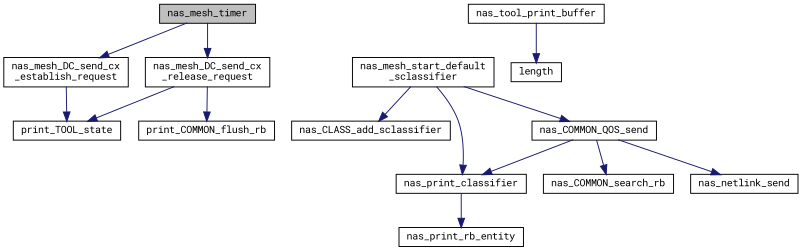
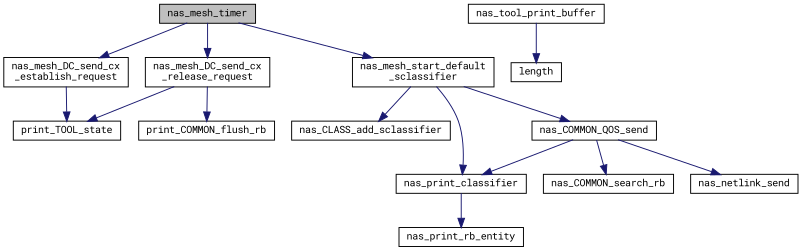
none -> (301, 39)
